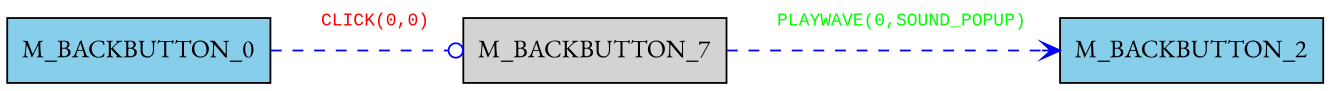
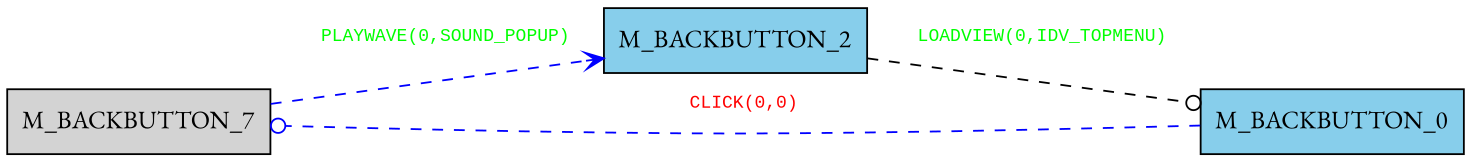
none -> (1027, 80)
